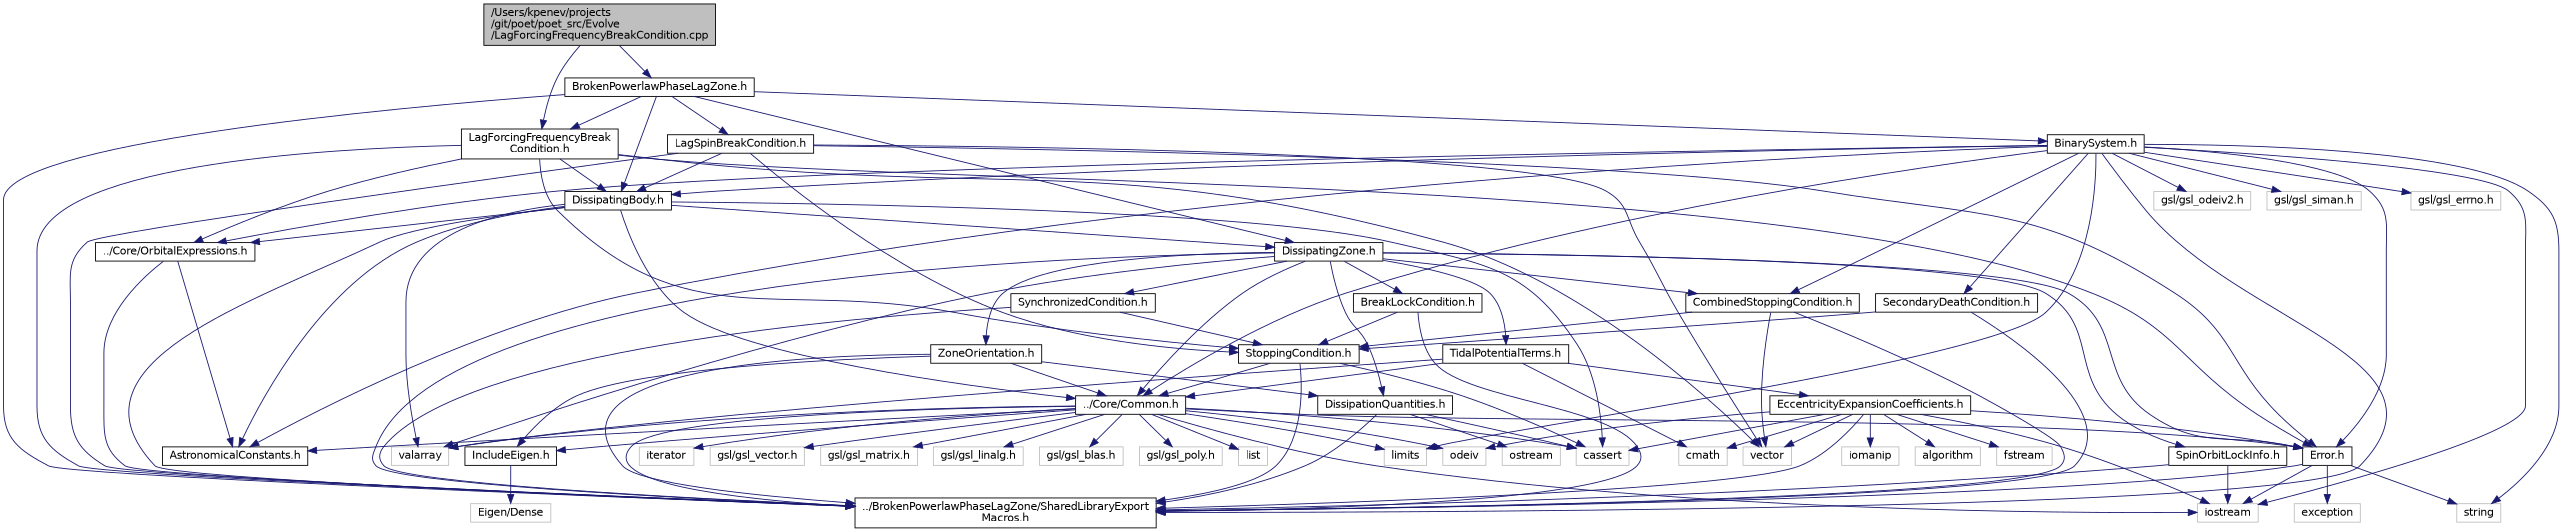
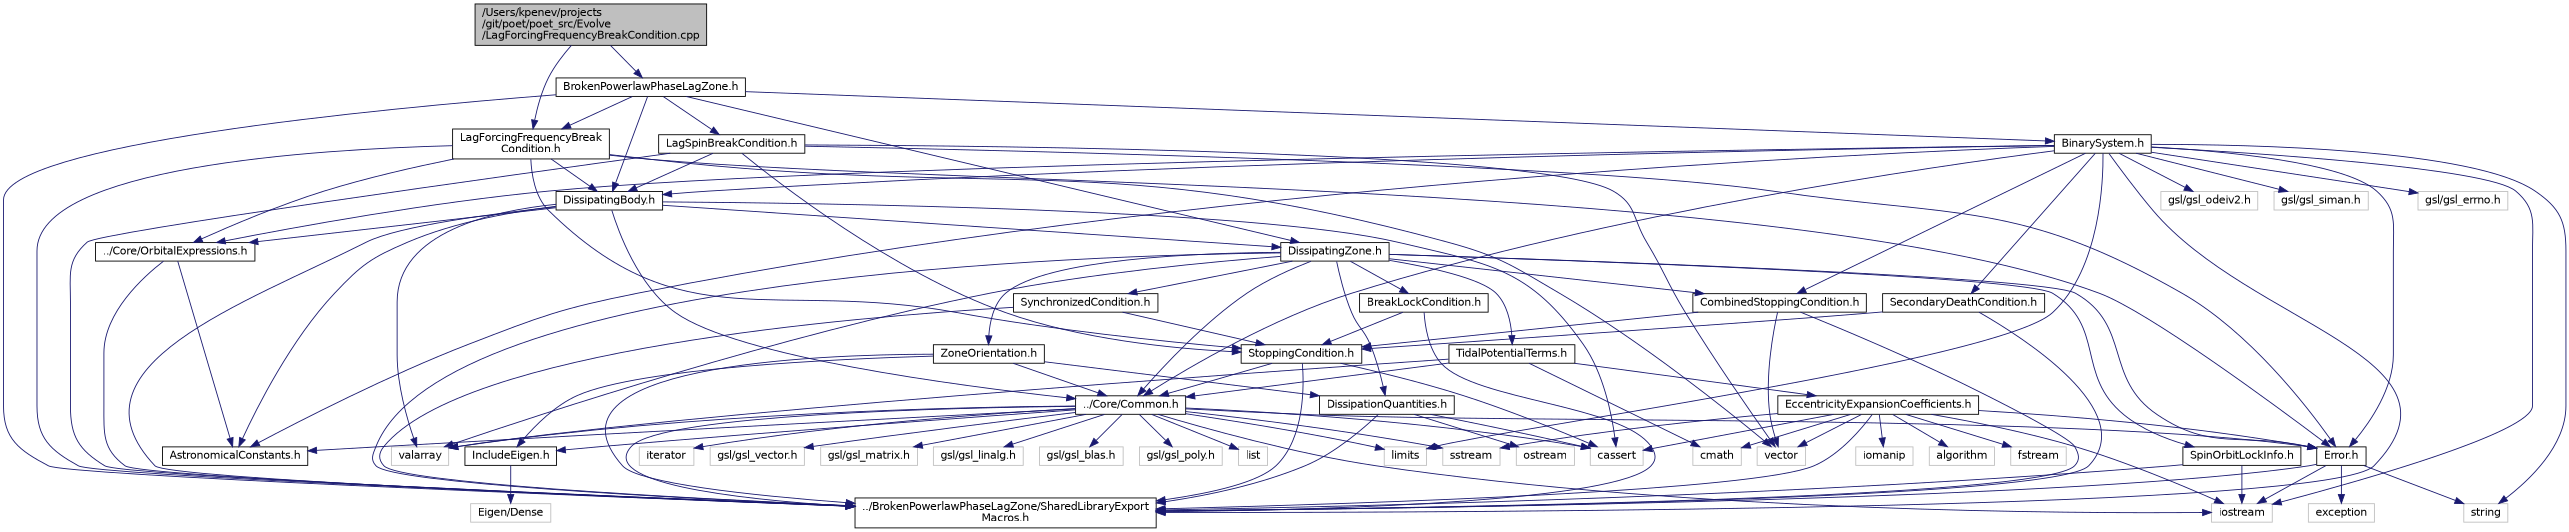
(1464, 456) -> (1471, 456)
